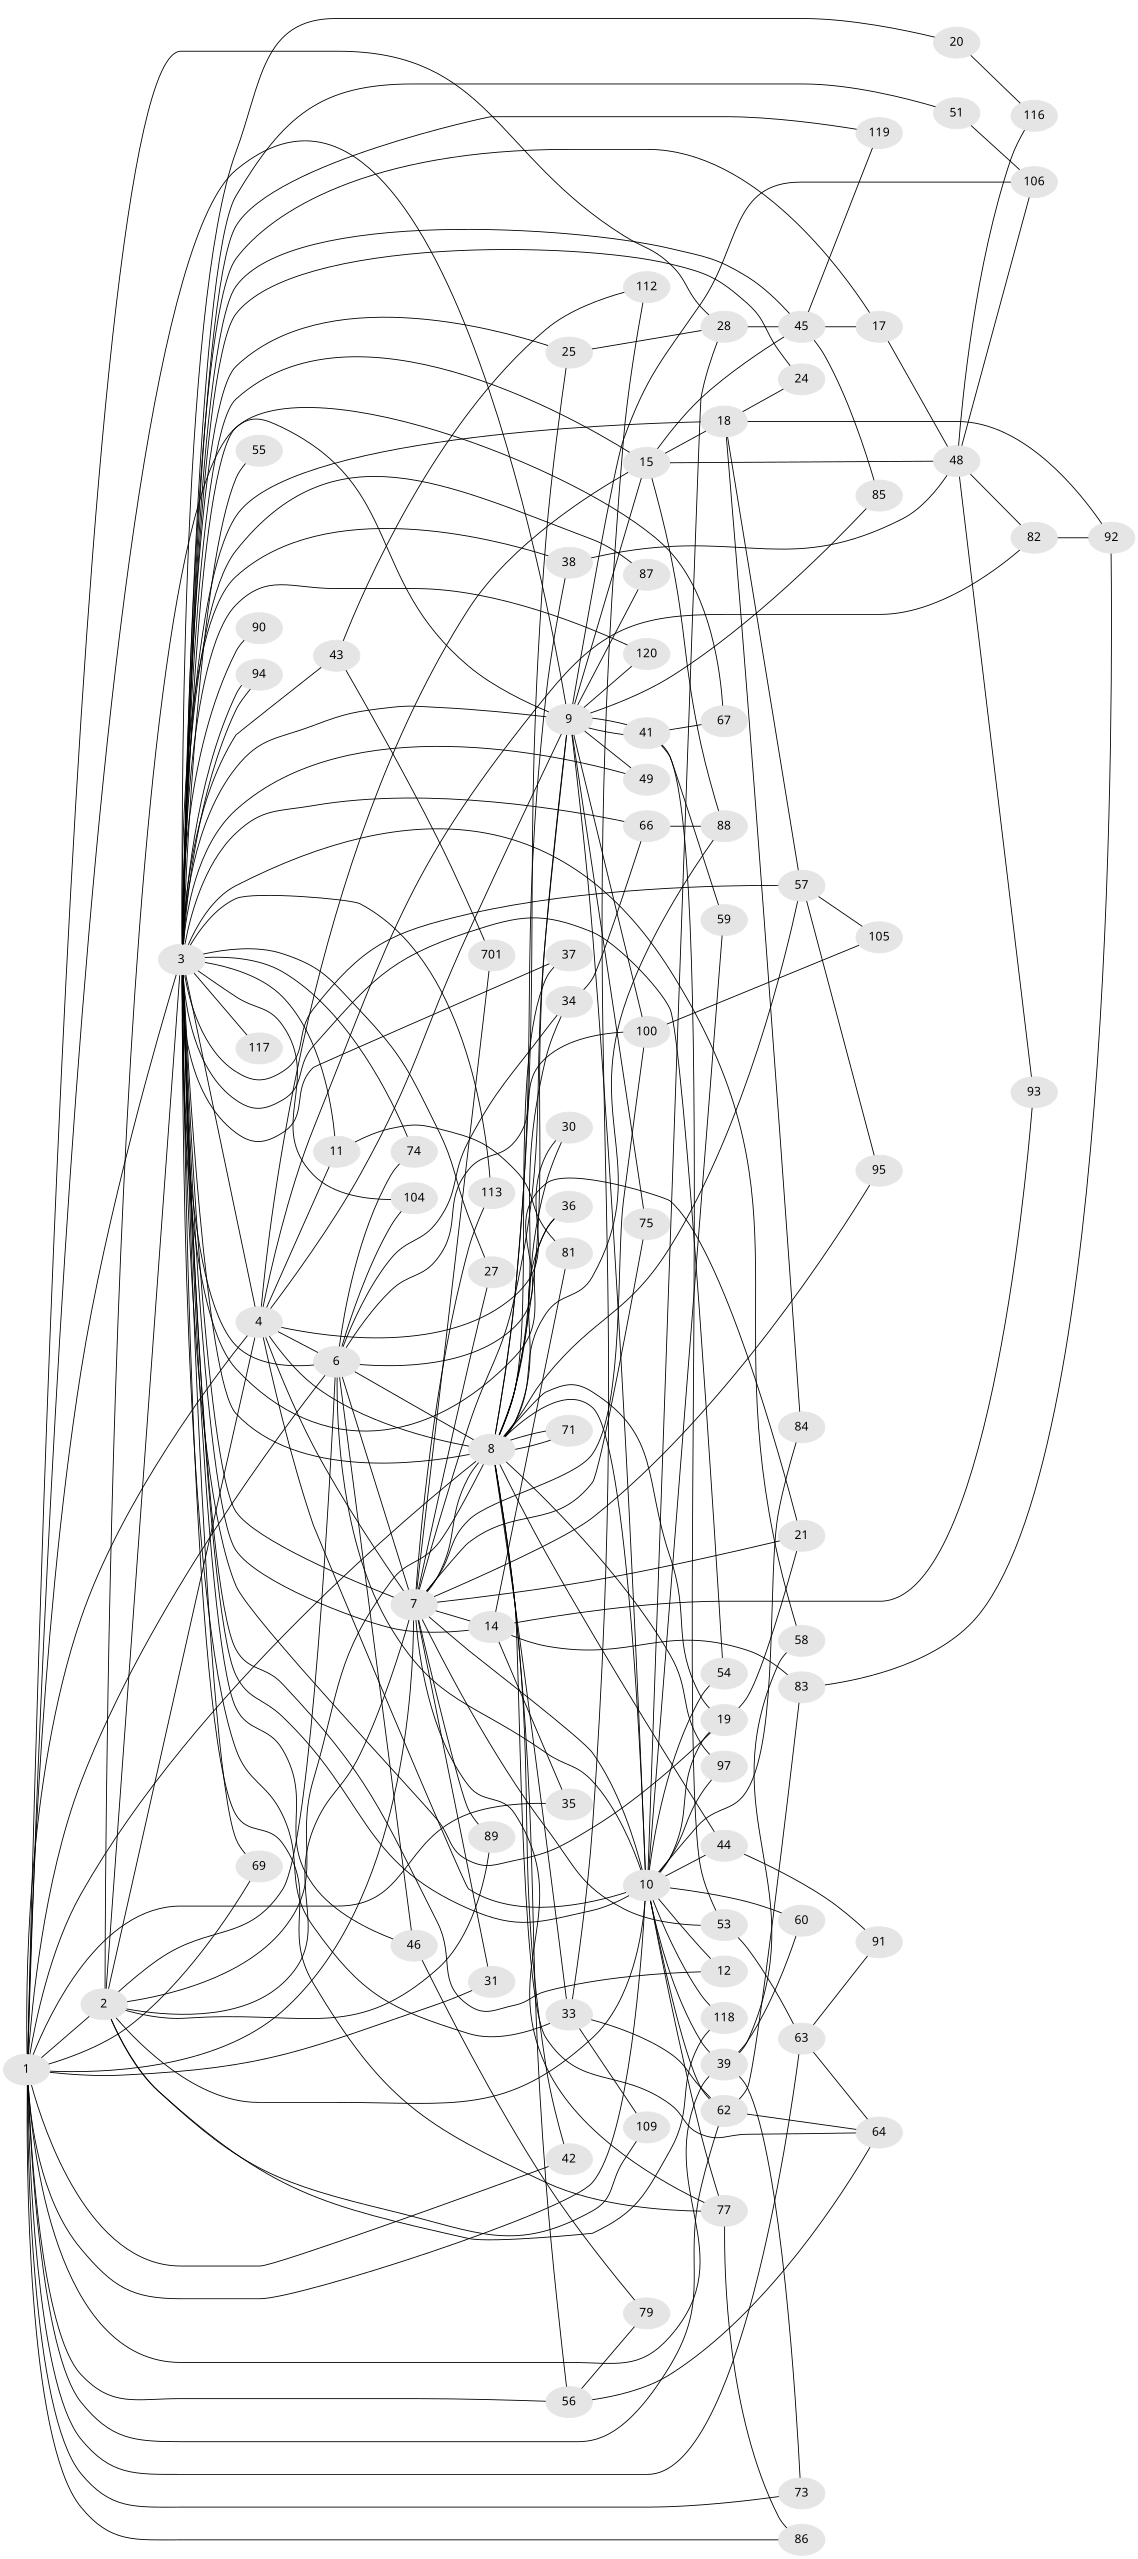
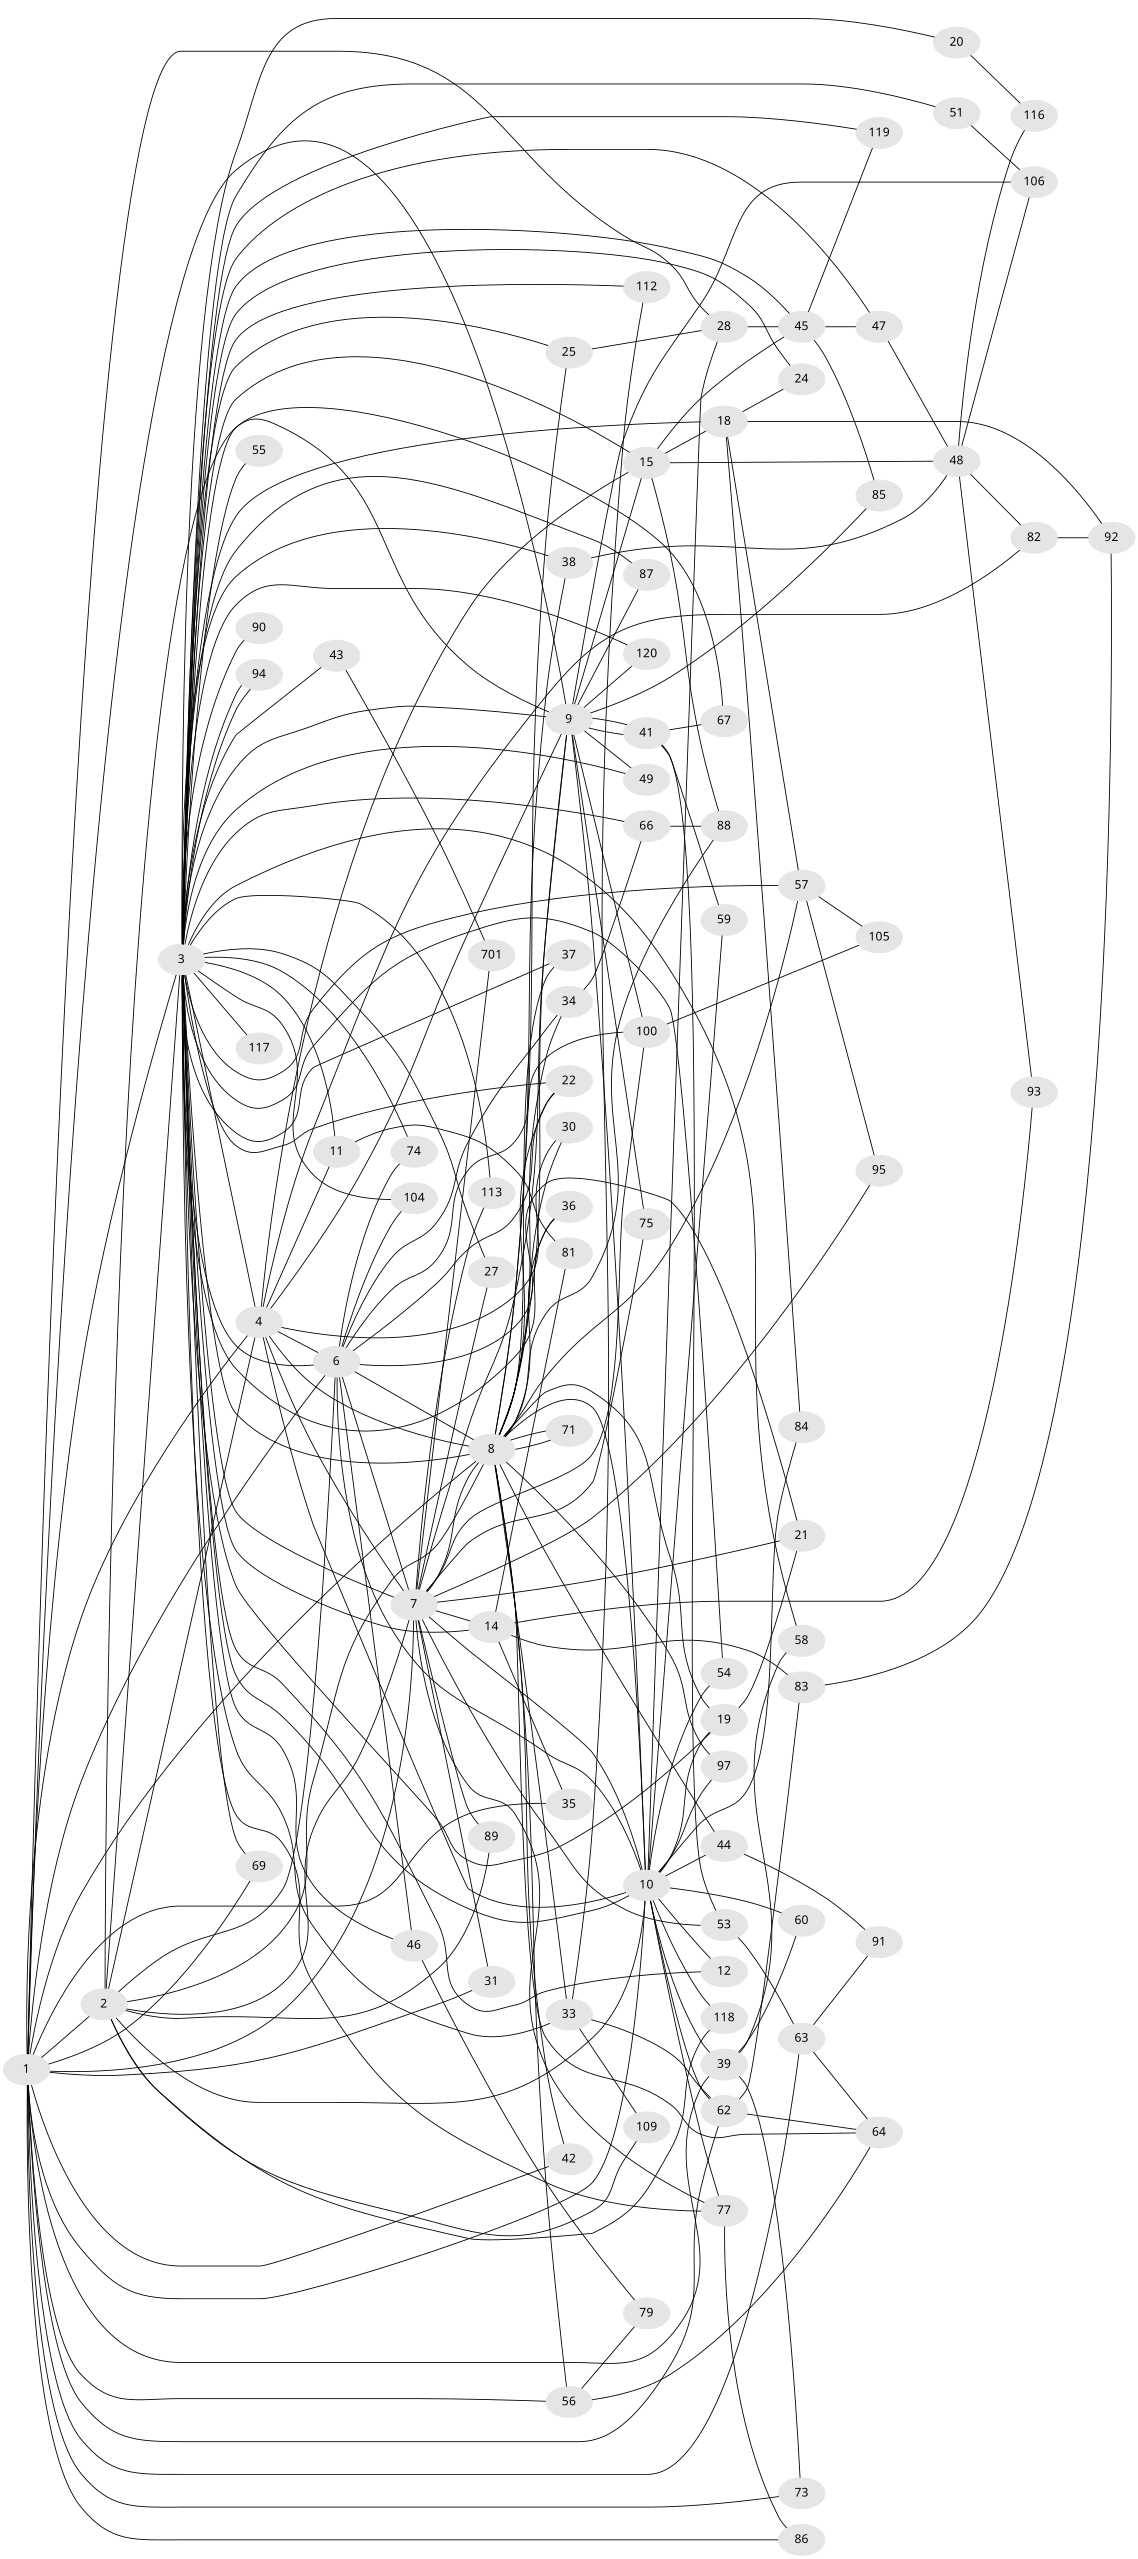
(879, 327) -> (879, 327)
(458, 428) -> (226, 368)
none -> (569, 1081)
